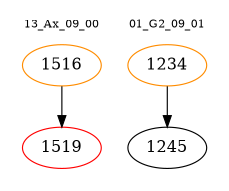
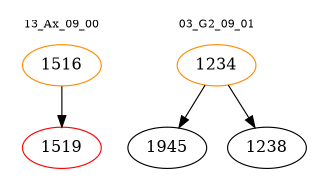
(167, 25) -> (217, 25)
(167, 148) -> (167, 148)
none -> (267, 148)
